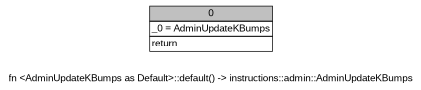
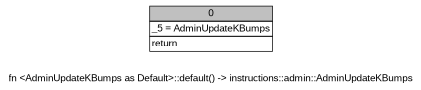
(211, 28) -> (211, 28)
